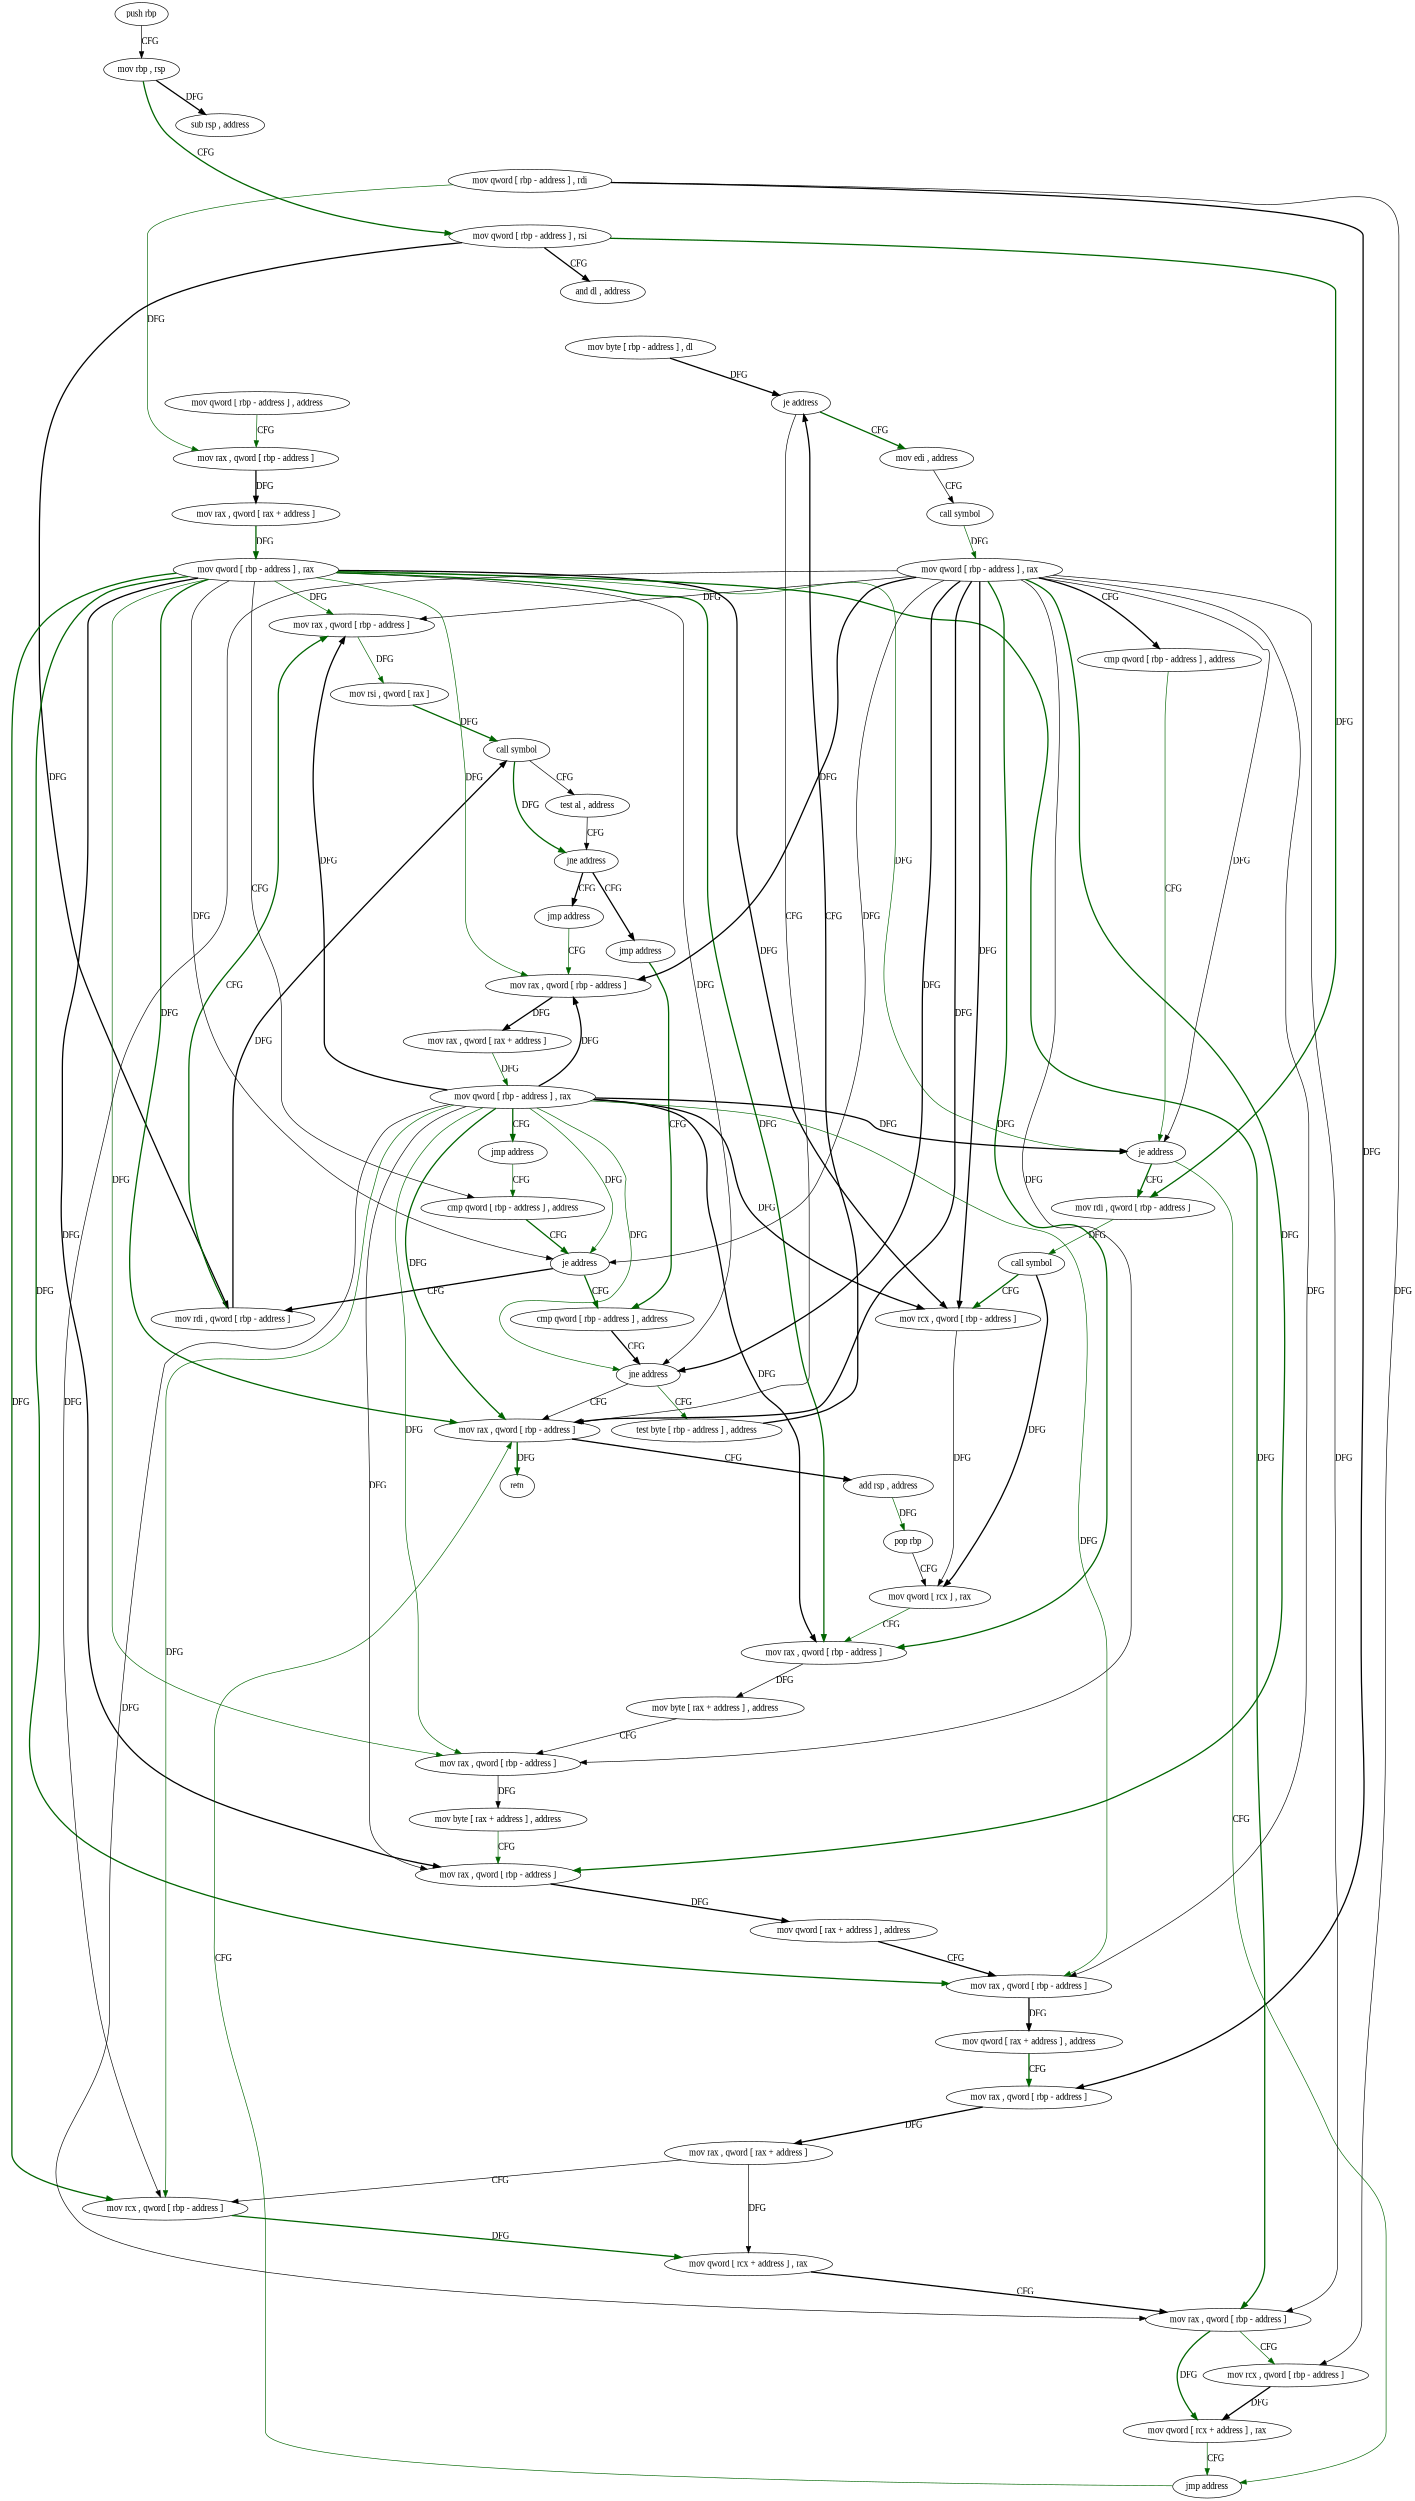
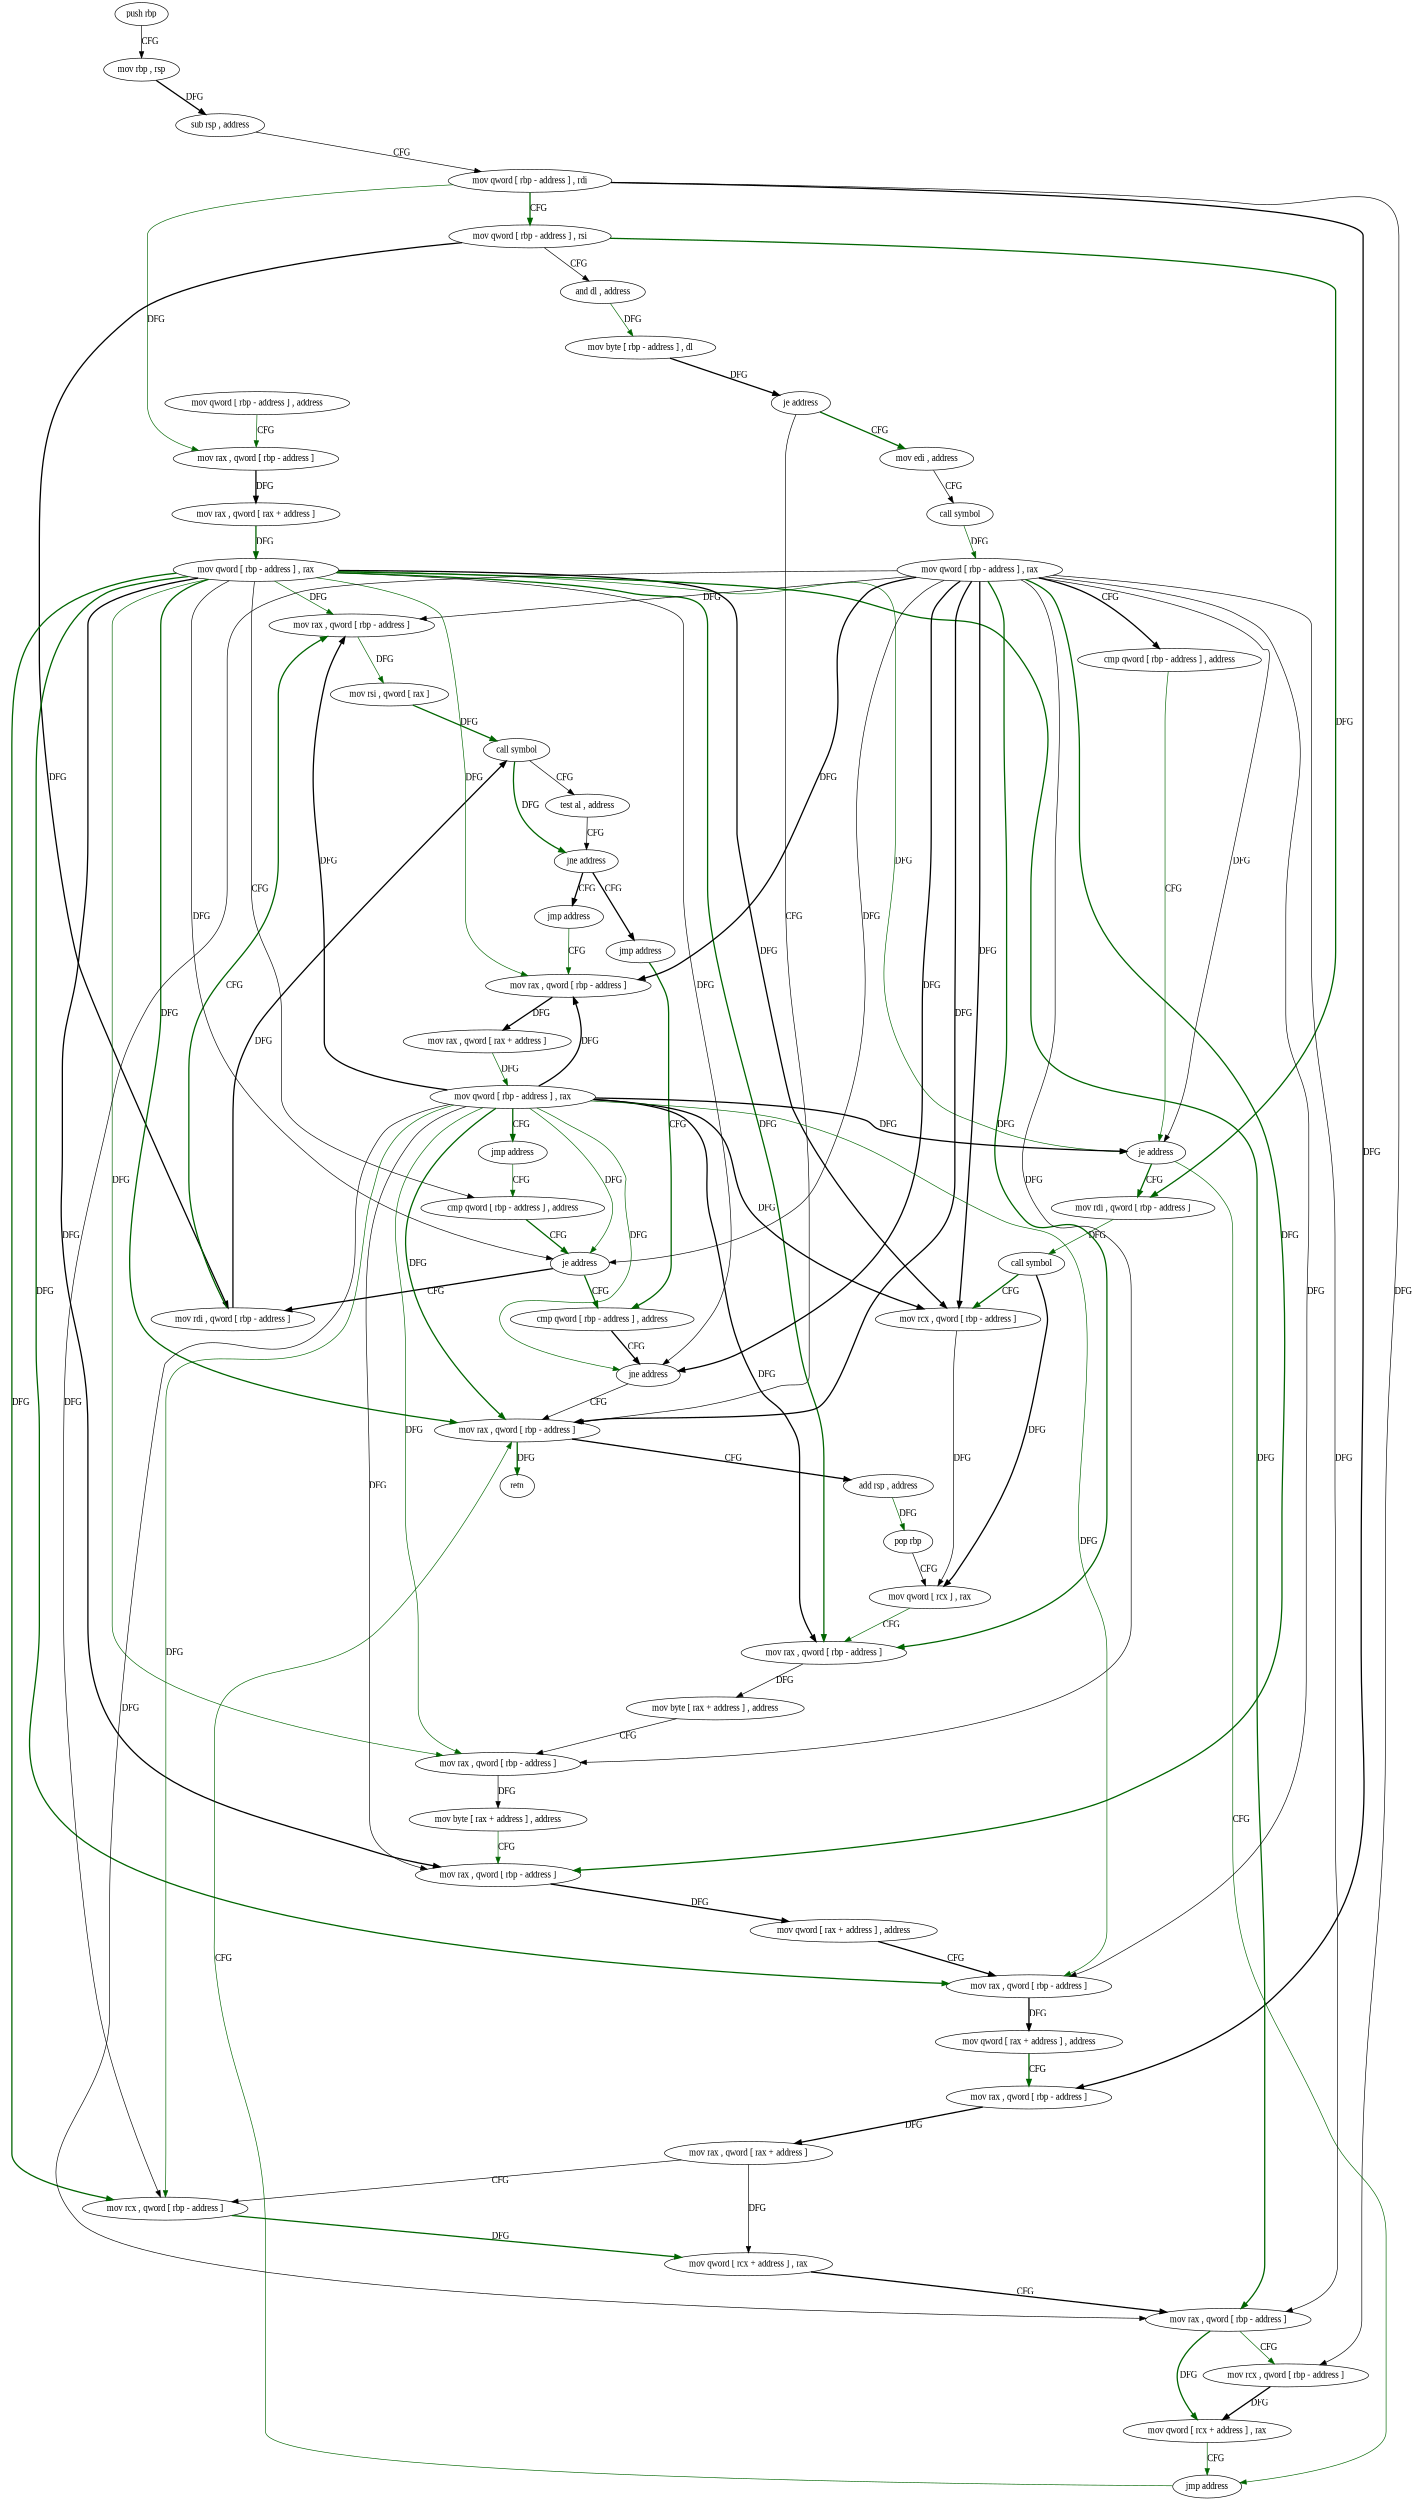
none -> (365, 151)
(270, 195) -> (530, 205)
(564, 262) -> (564, 262)
none -> (620, 317)
(697, 1430) -> none
